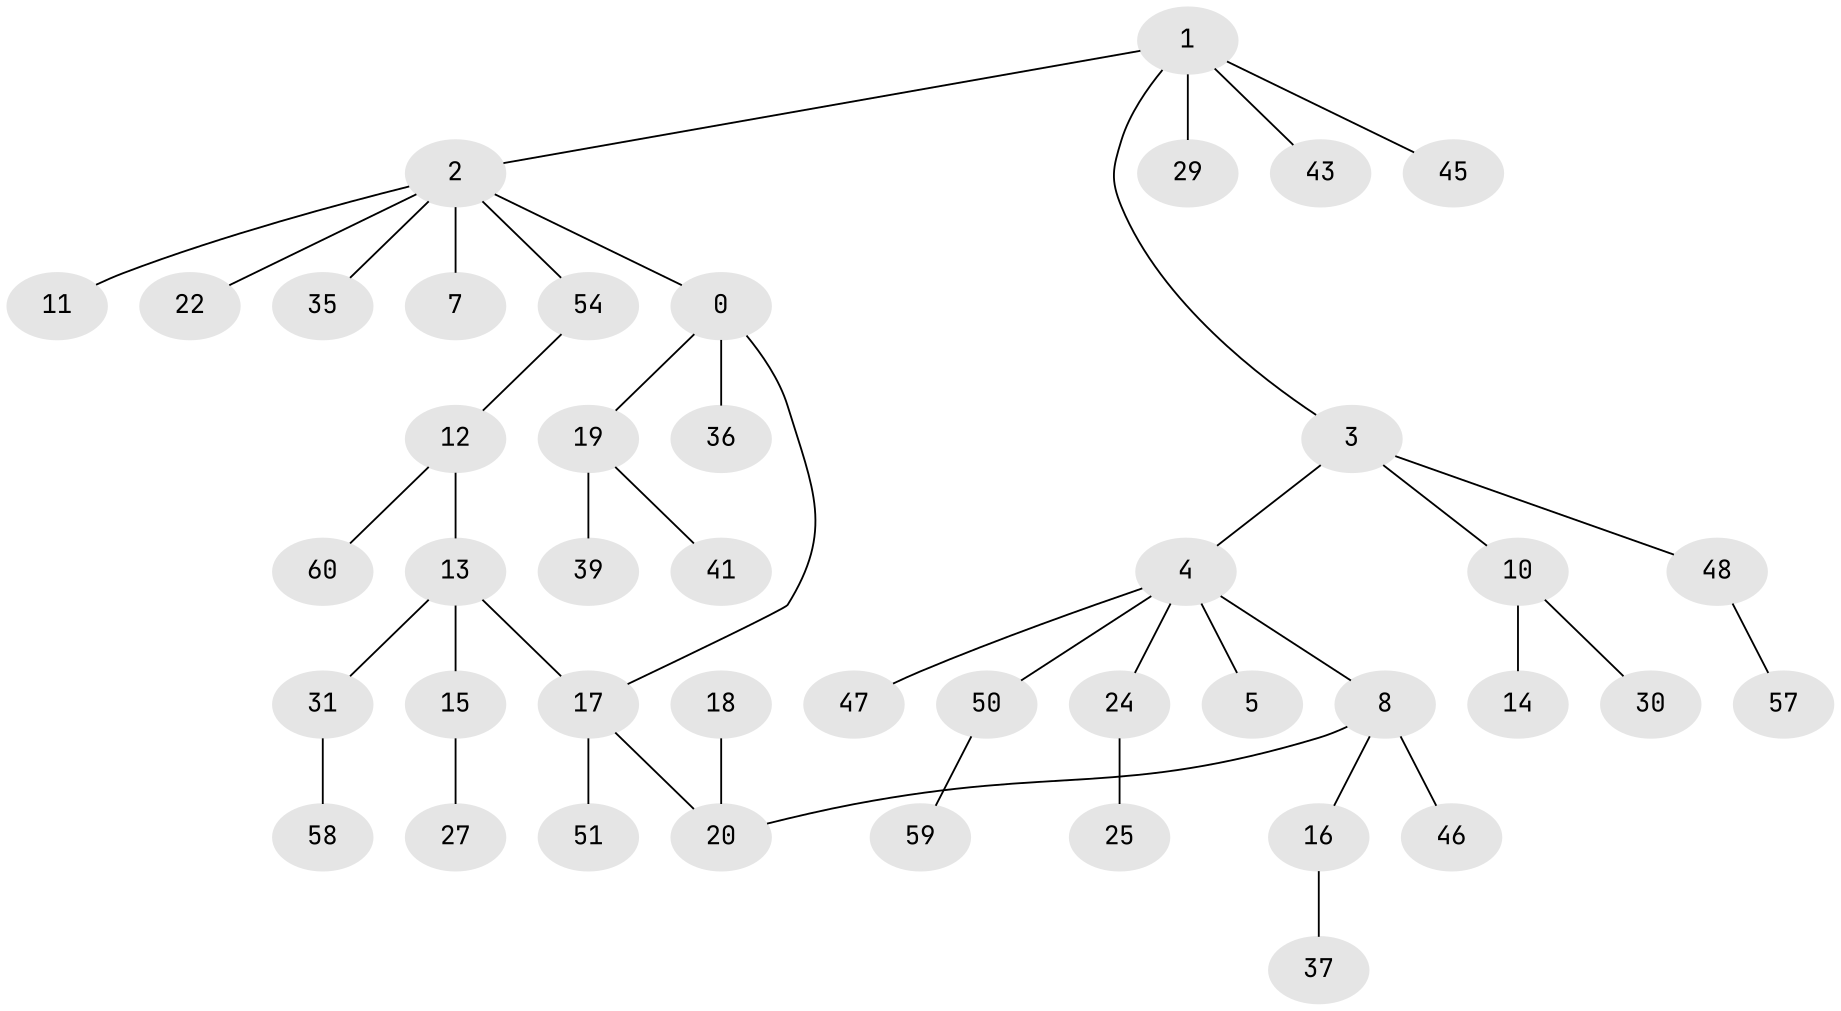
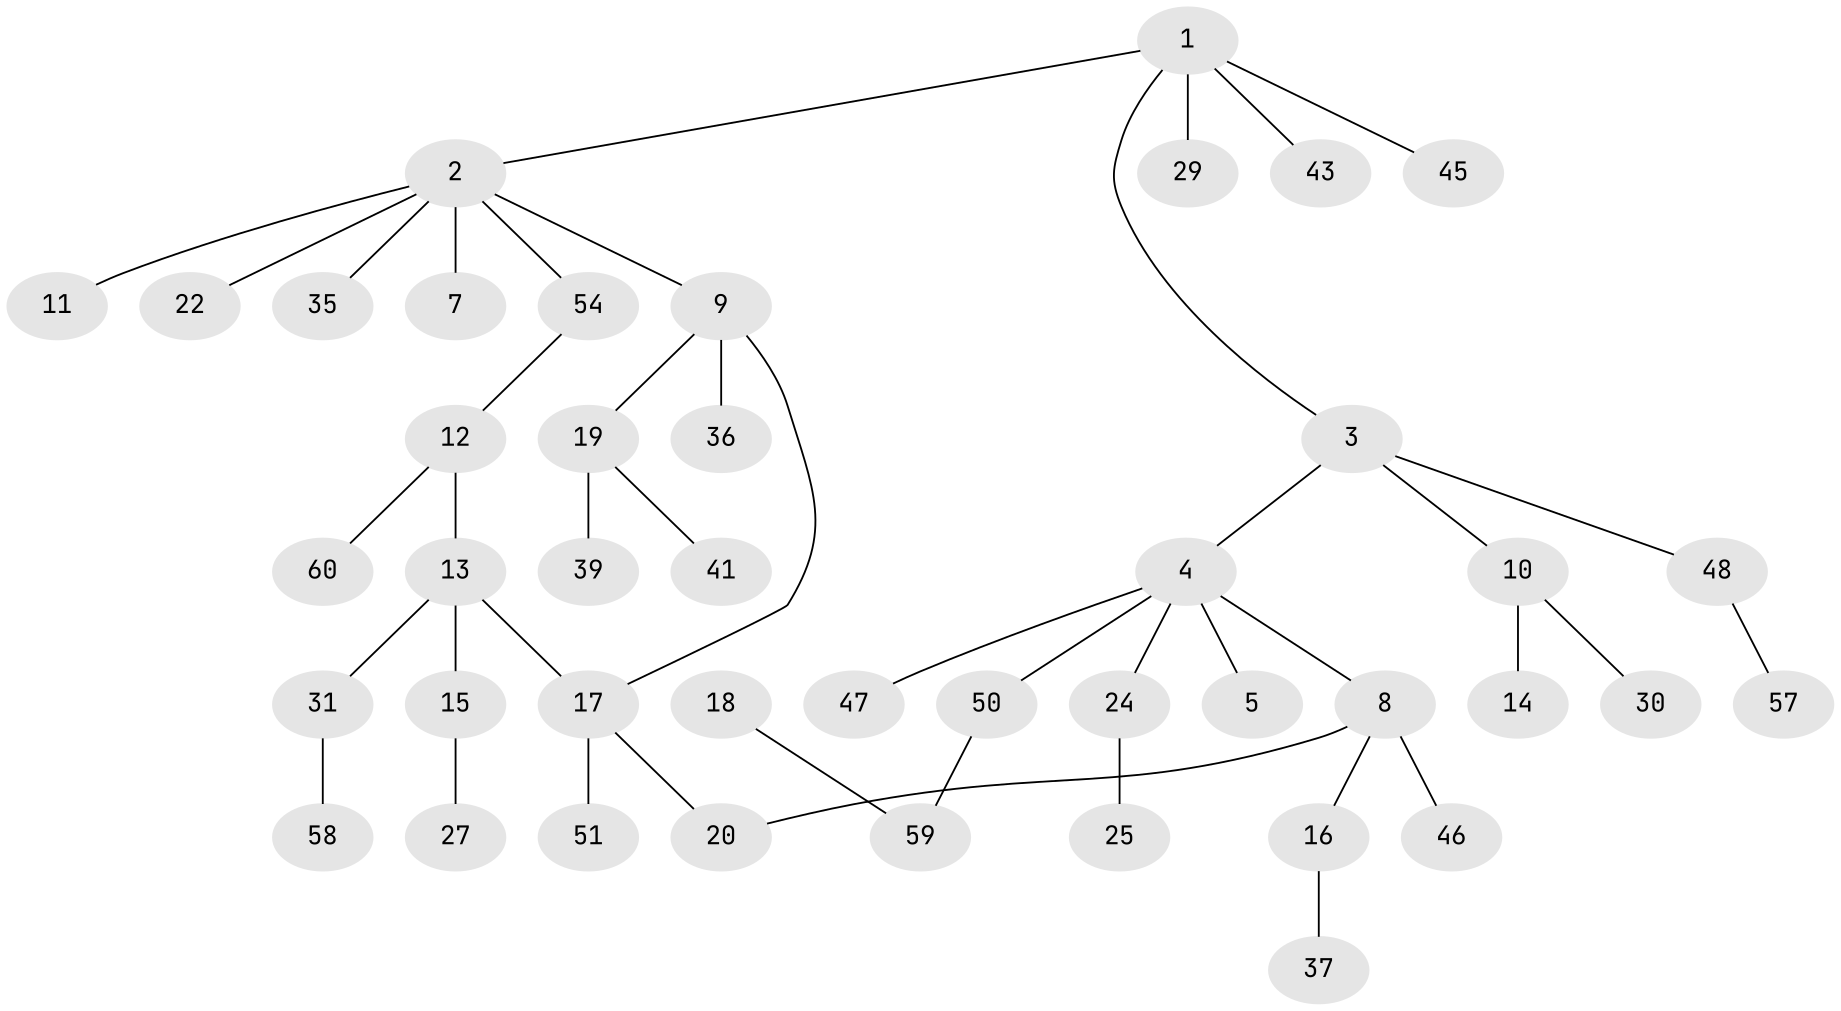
(721, 306) -> (721, 306)
(721, 771) -> (821, 771)
